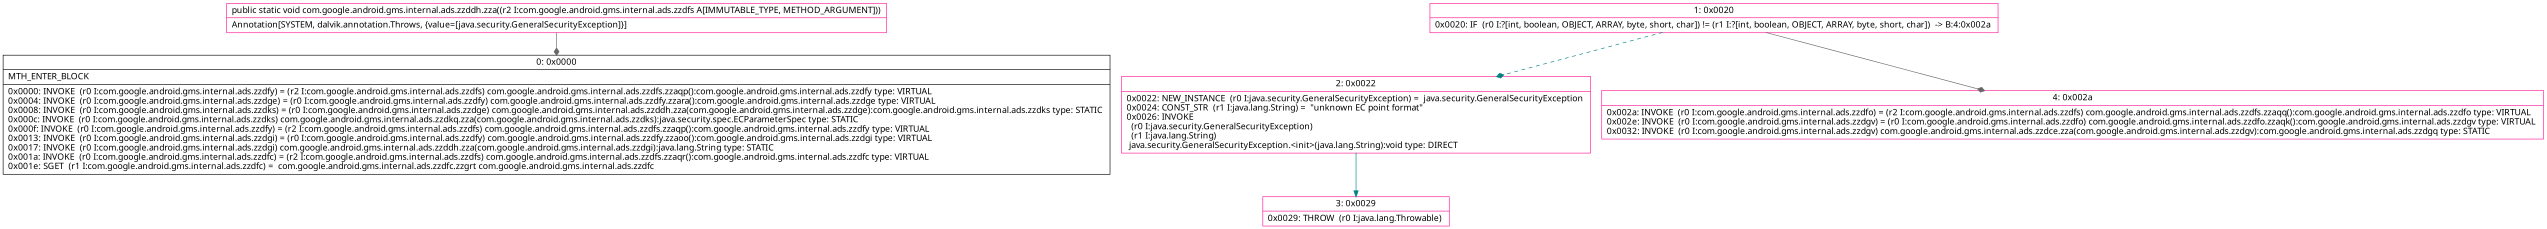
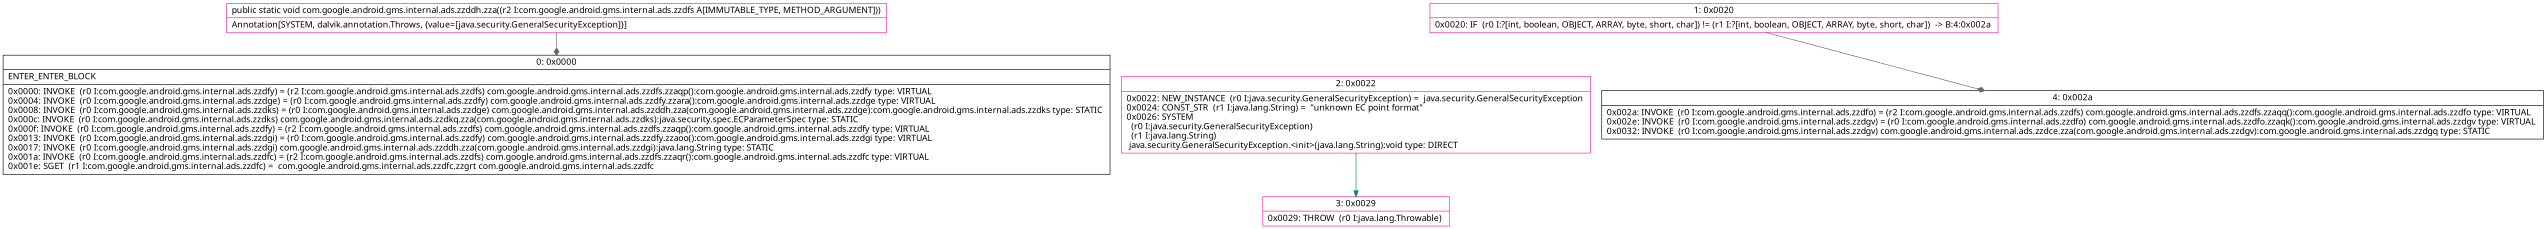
(1583, 54) -> none
(49, 77) -> (52, 77)
(2073, 115) -> (2073, 115)
(1162, 117) -> (1162, 117)
